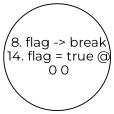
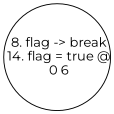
(57, 57) -> (57, 57)
